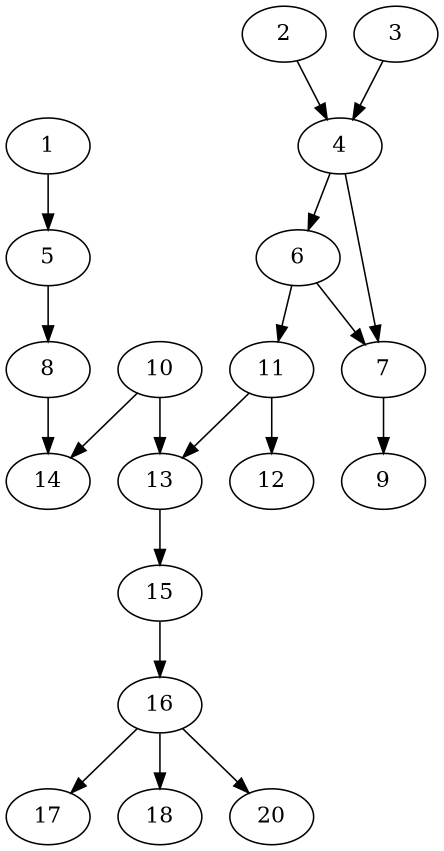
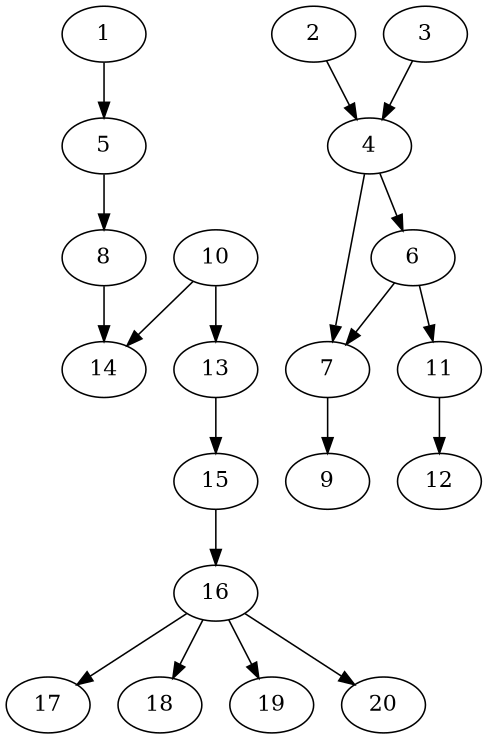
(222, 420) -> none
none -> (272, 705)
